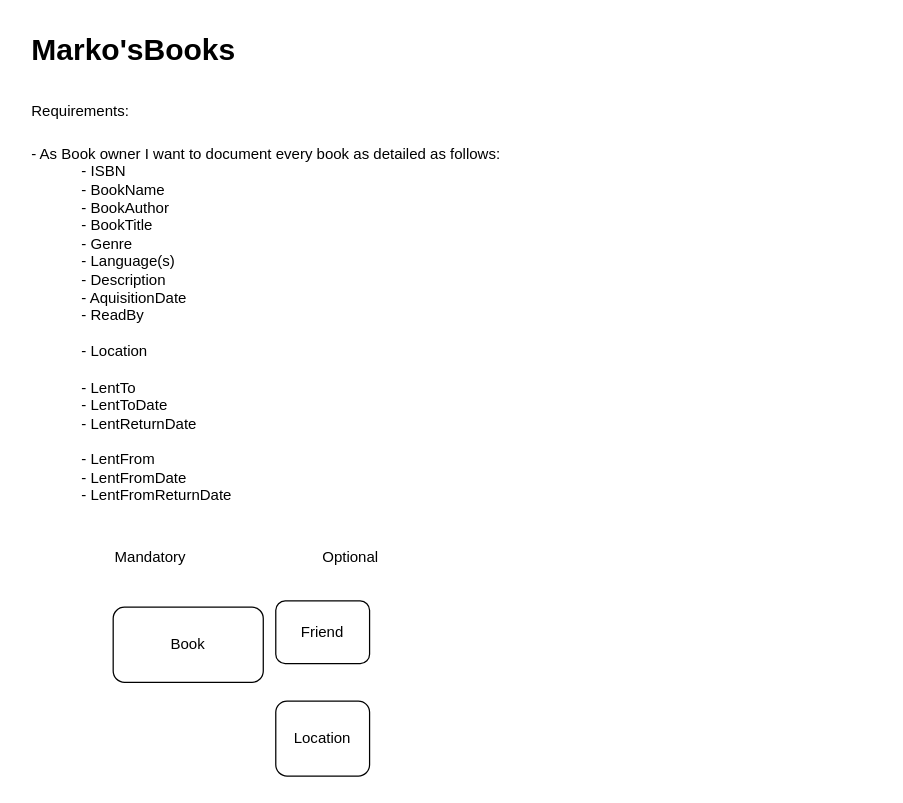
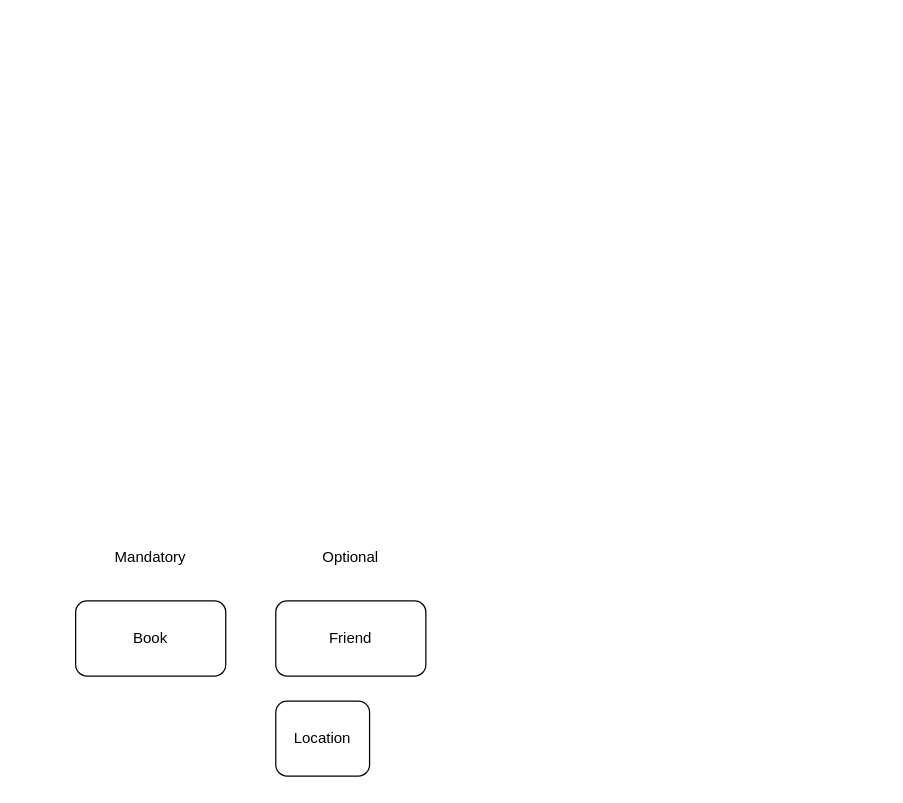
(451, 269) -> none
(323, 632) -> (351, 638)
(188, 644) -> (151, 638)
